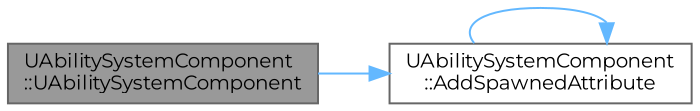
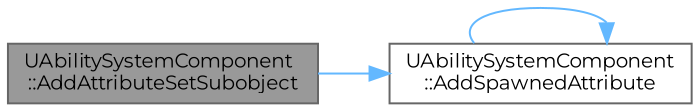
(163, 74) -> (163, 74)
